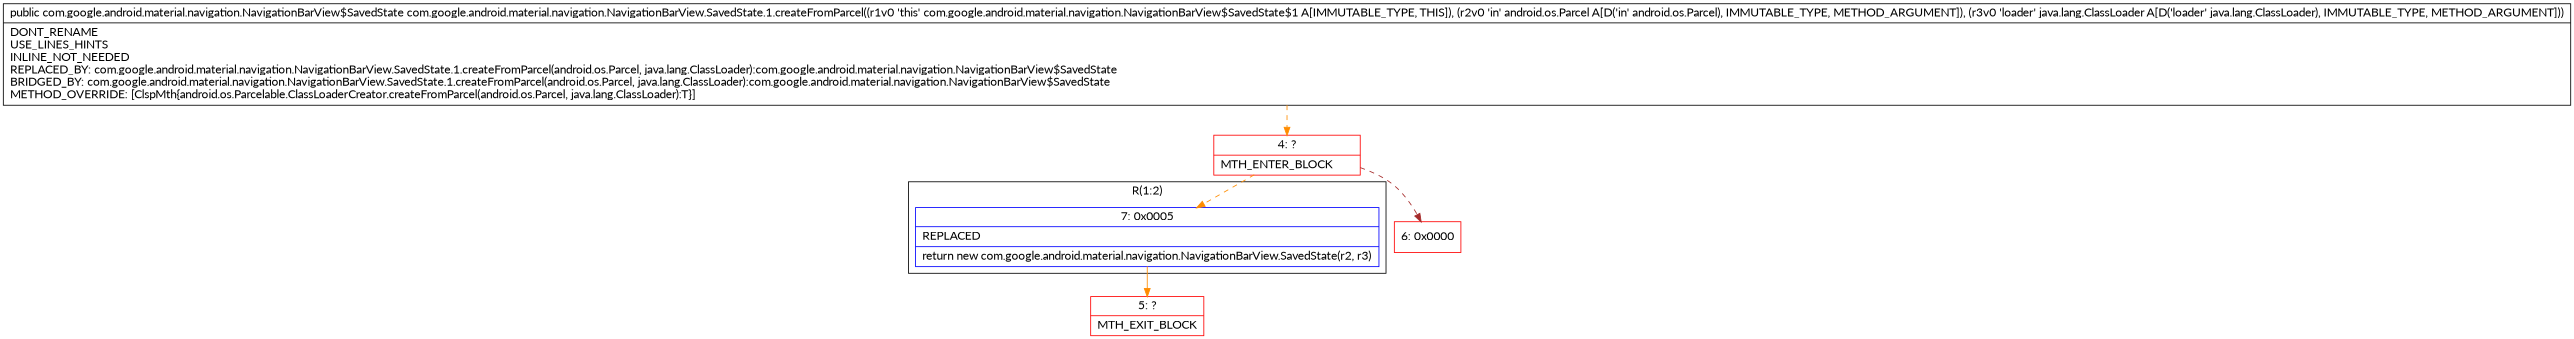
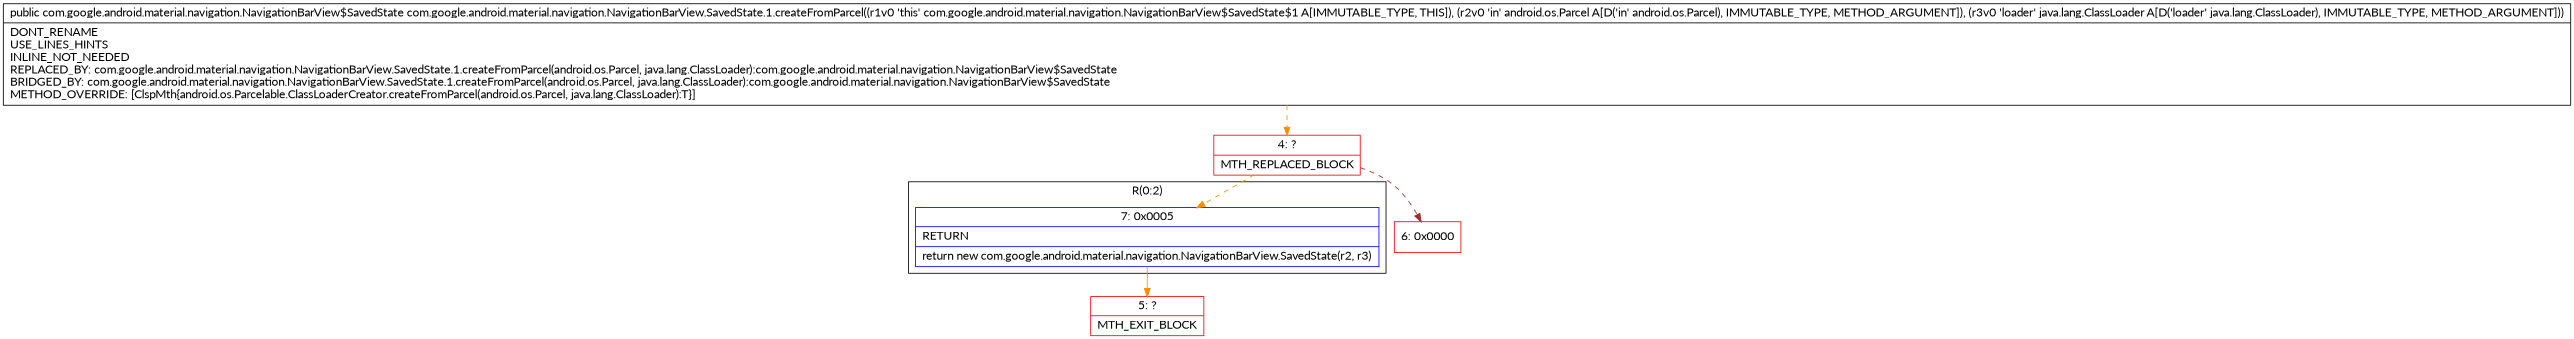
(1277, 165) -> (1287, 165)
(1147, 191) -> (1147, 191)
(951, 236) -> (946, 236)
